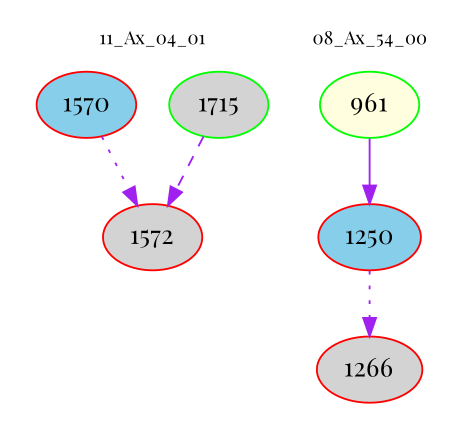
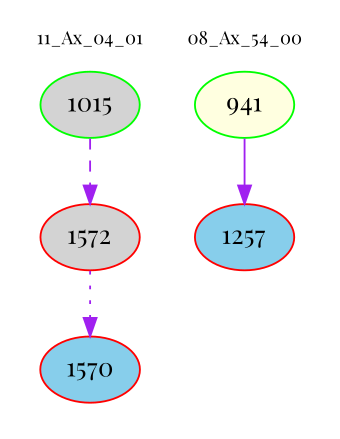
(219, 105) -> (90, 105)
(370, 105) -> (245, 105)
(115, 163) -> (90, 294)
(370, 237) -> (245, 237)
(370, 370) -> none
